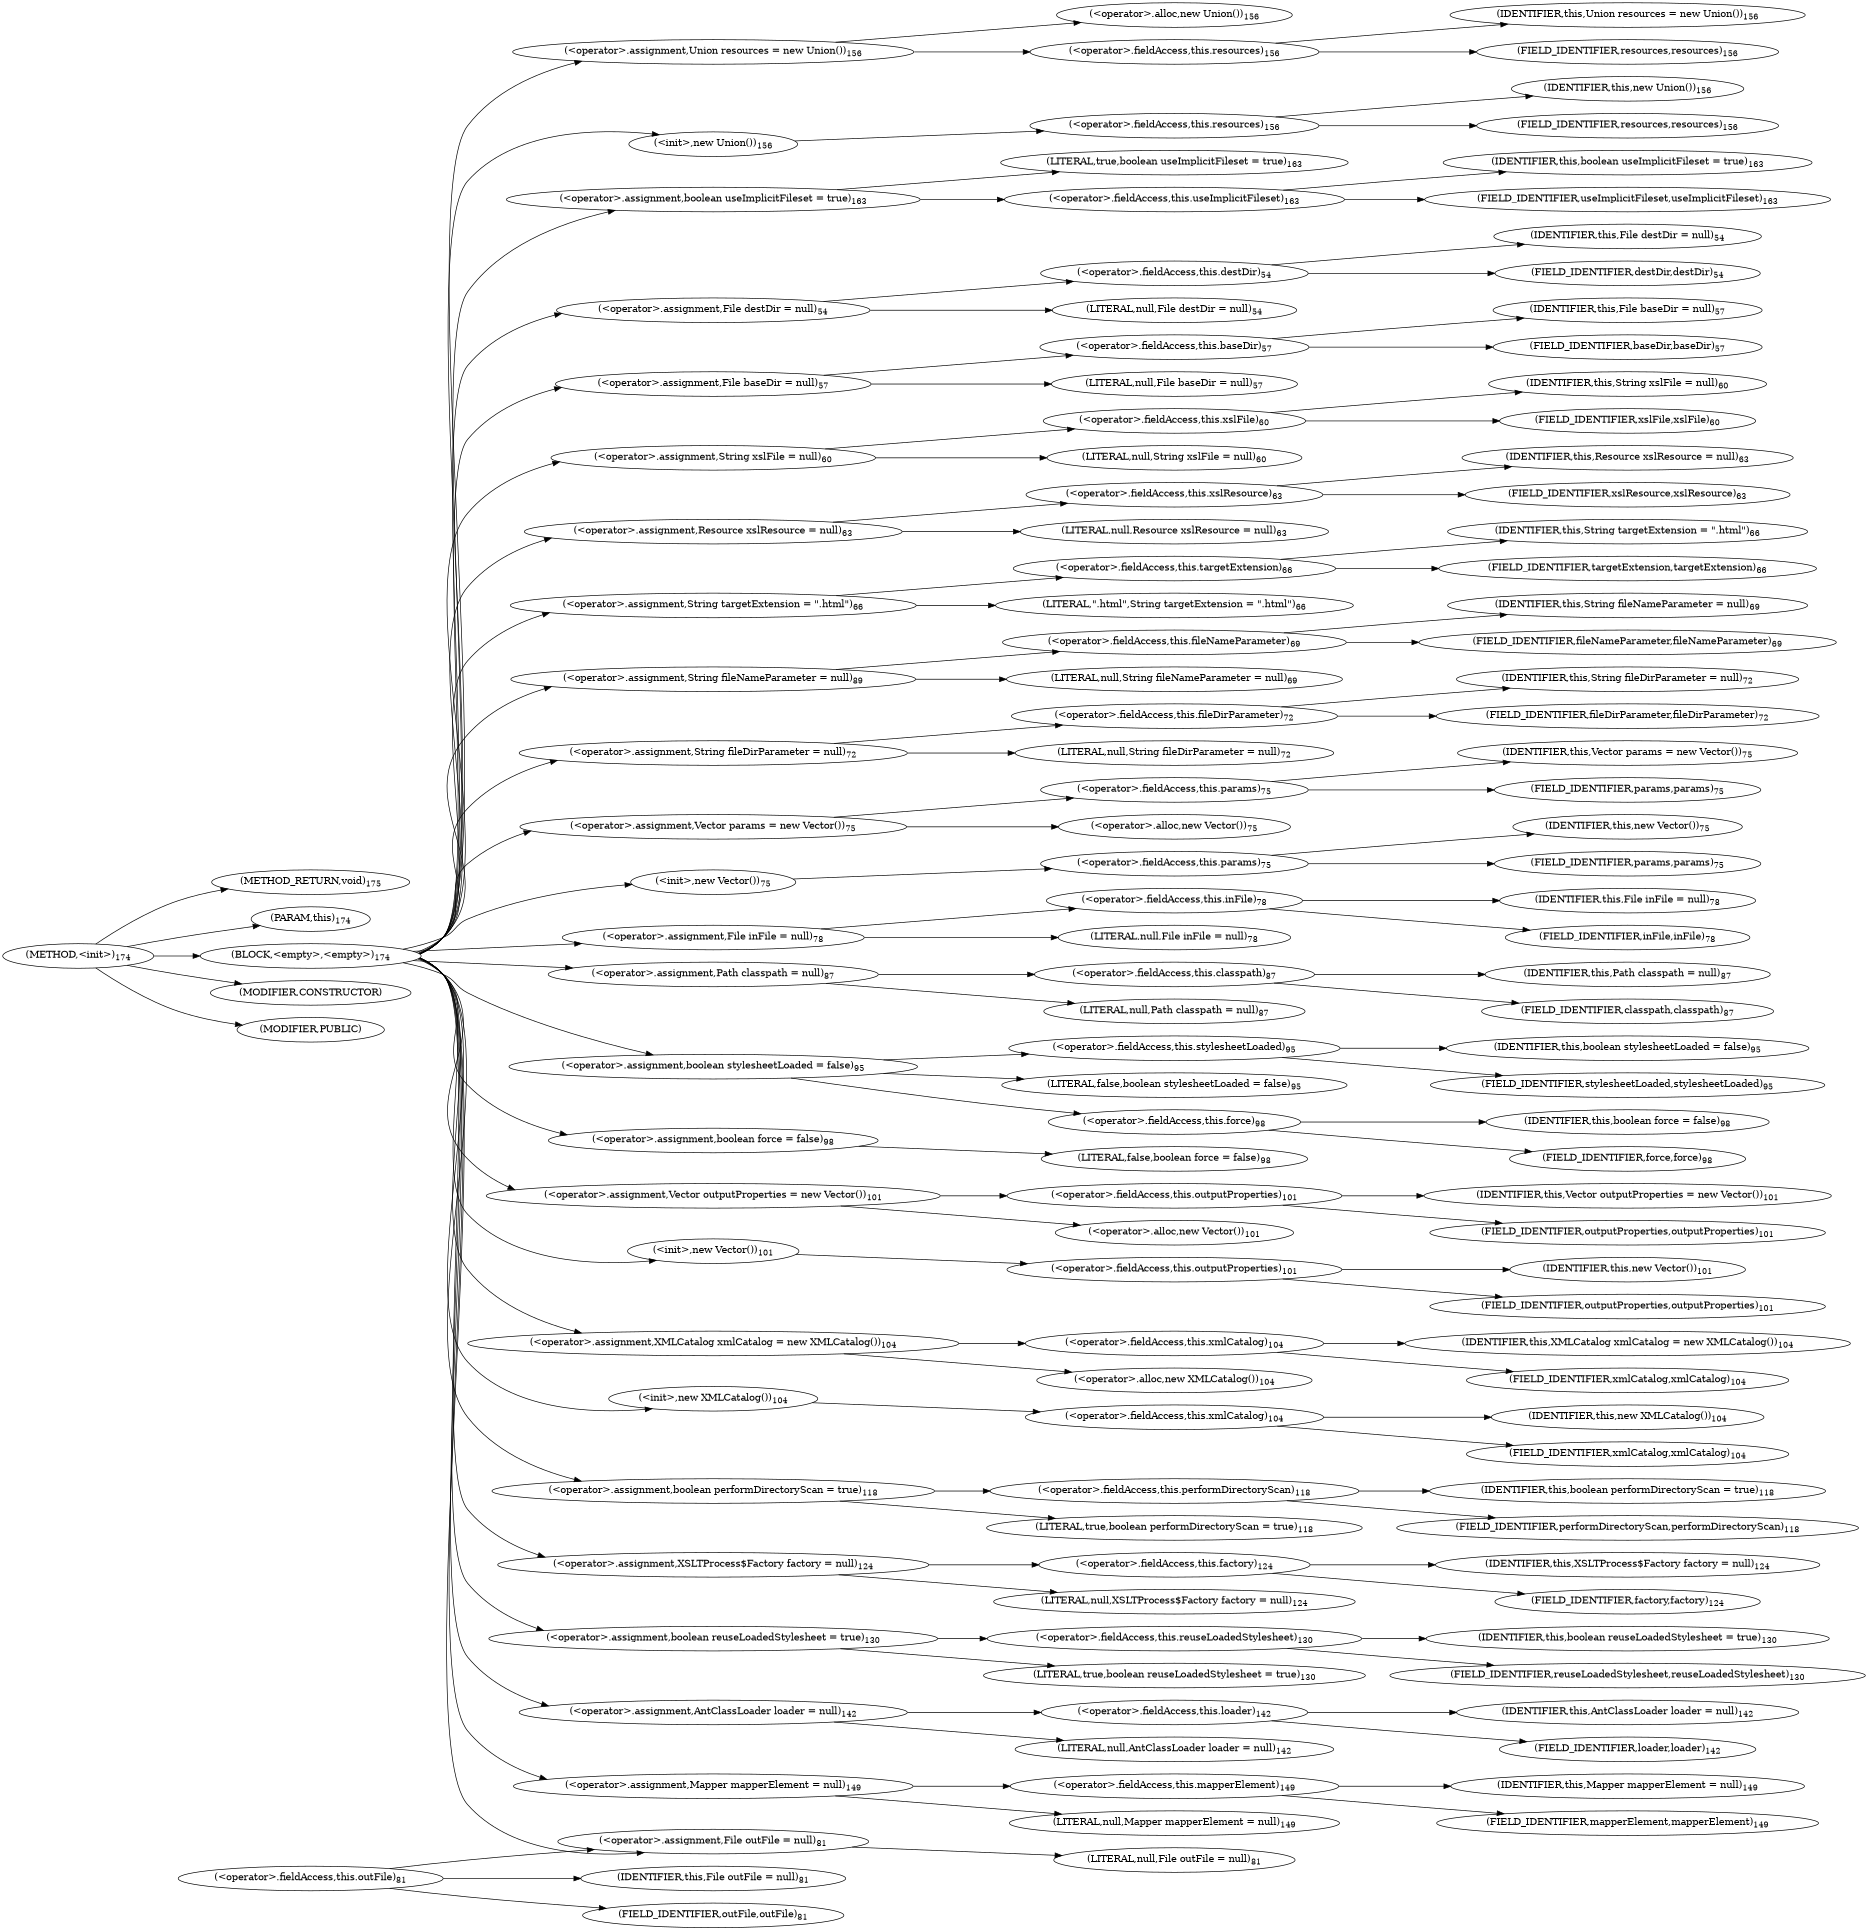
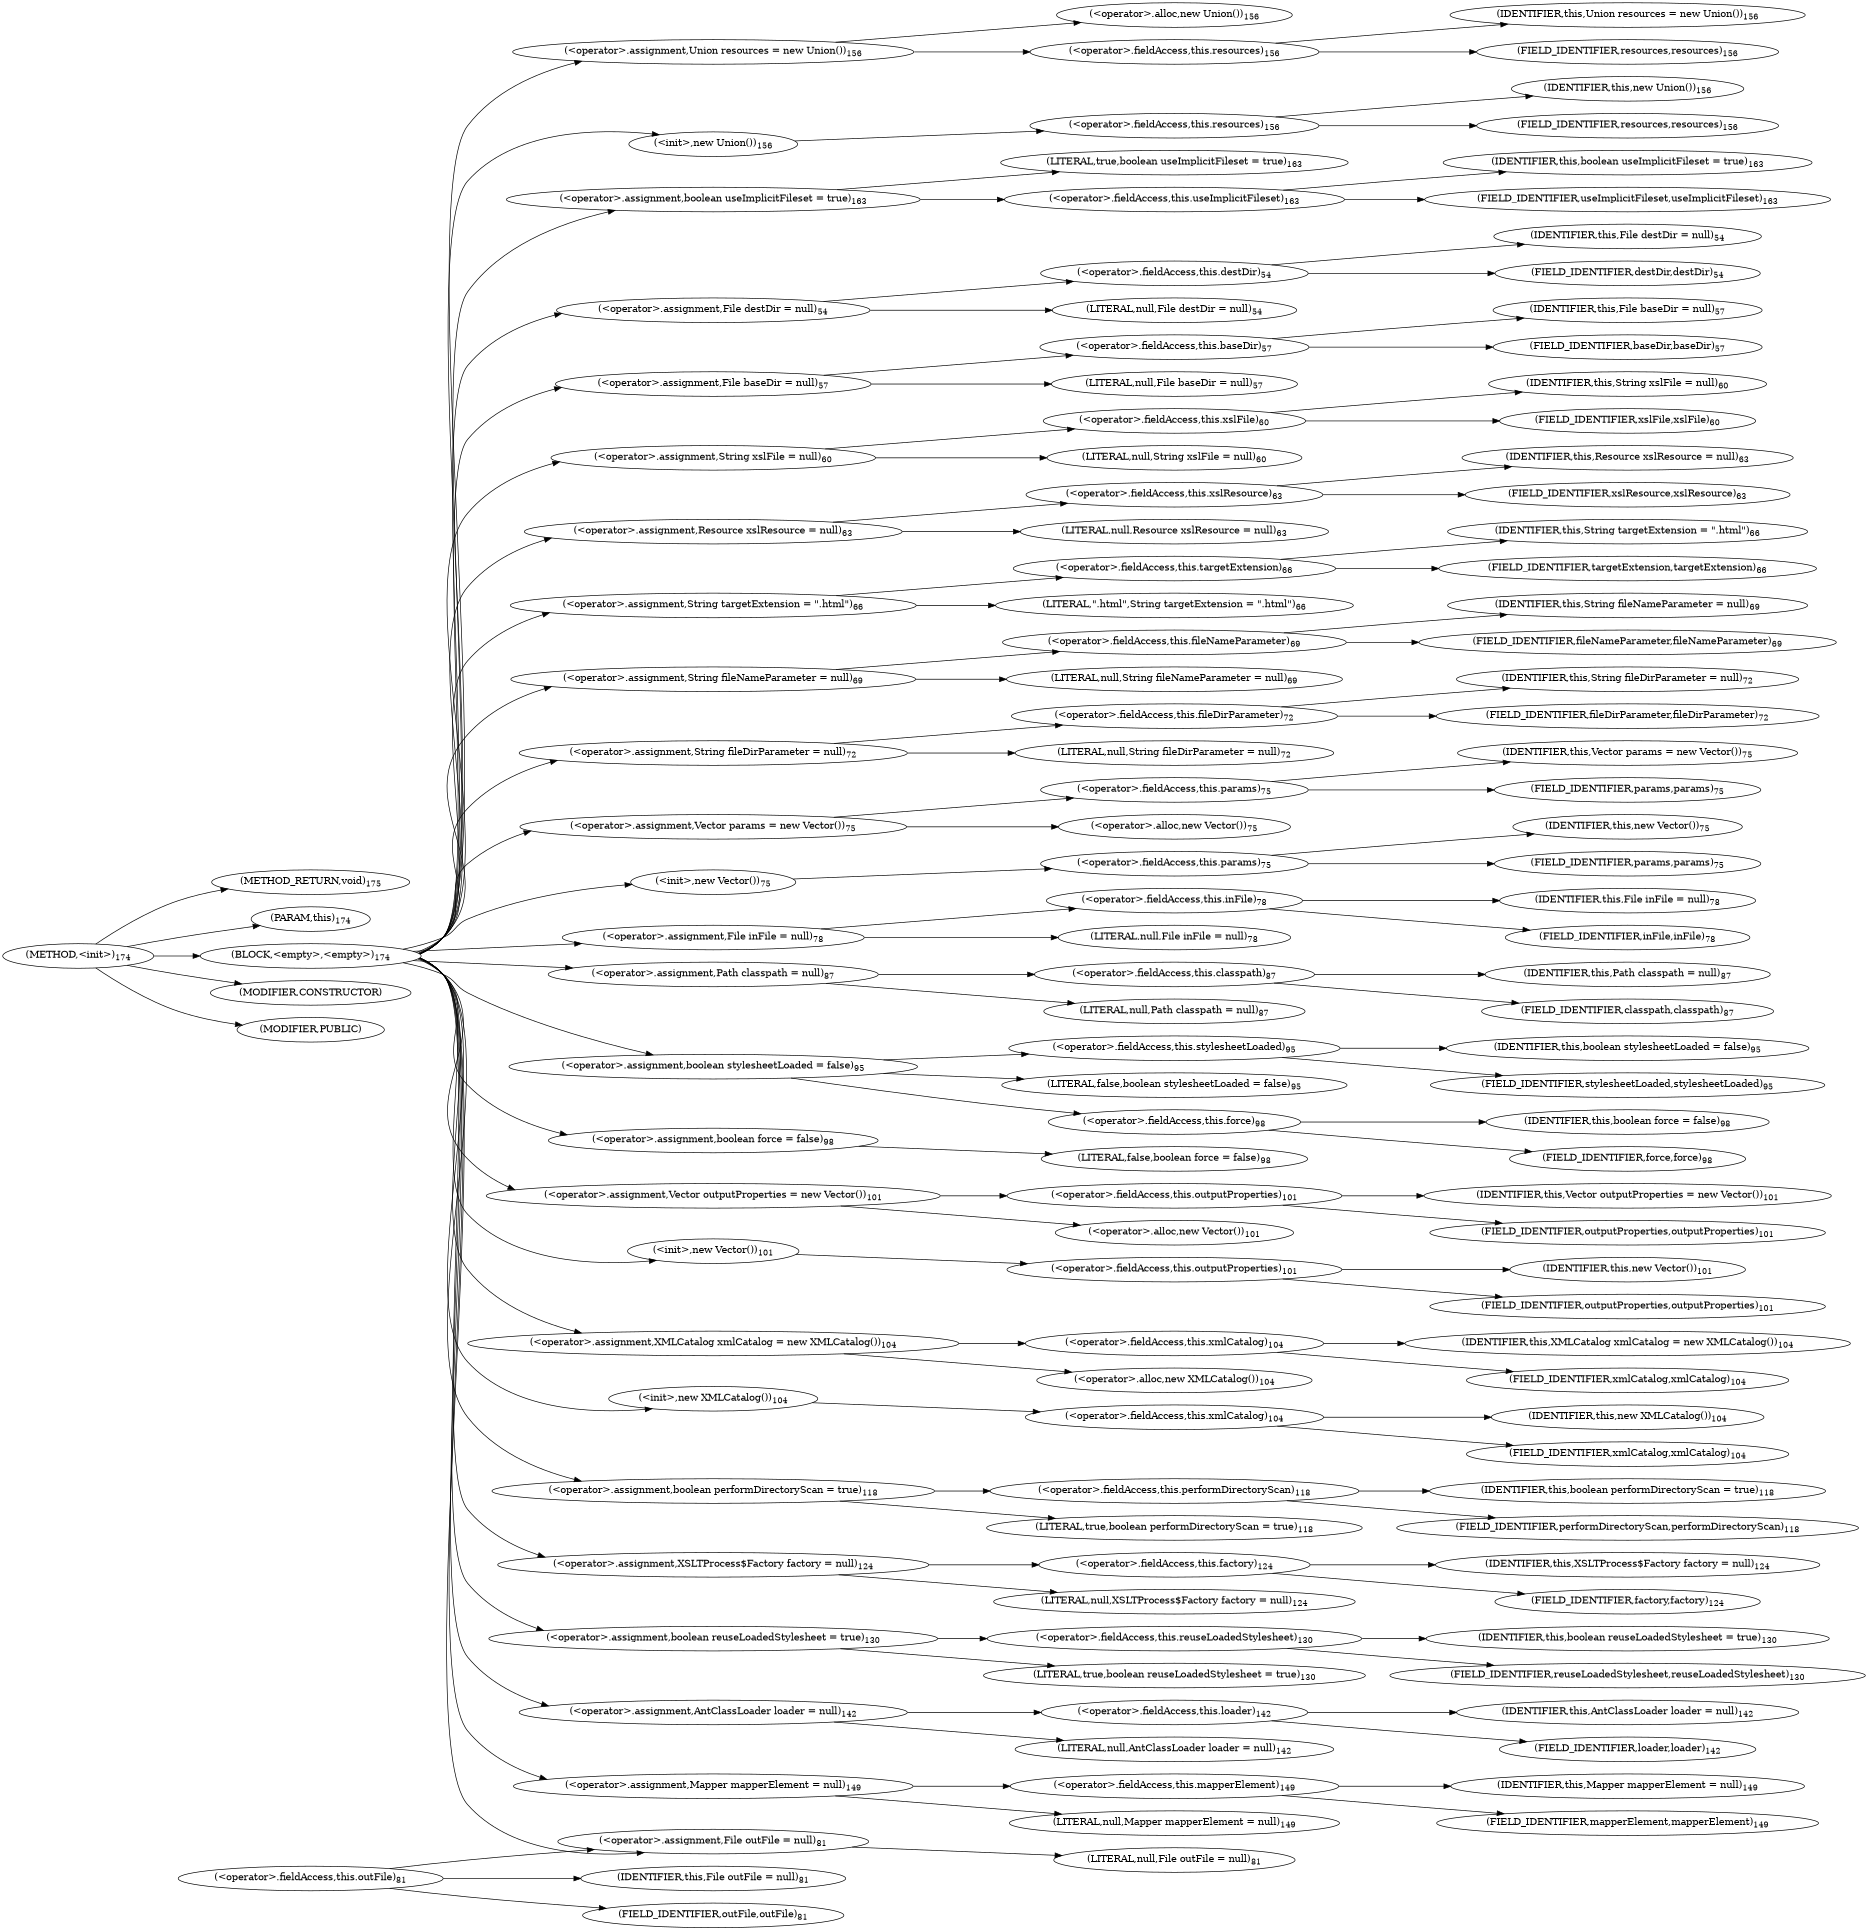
(858, 678) -> (858, 678)
